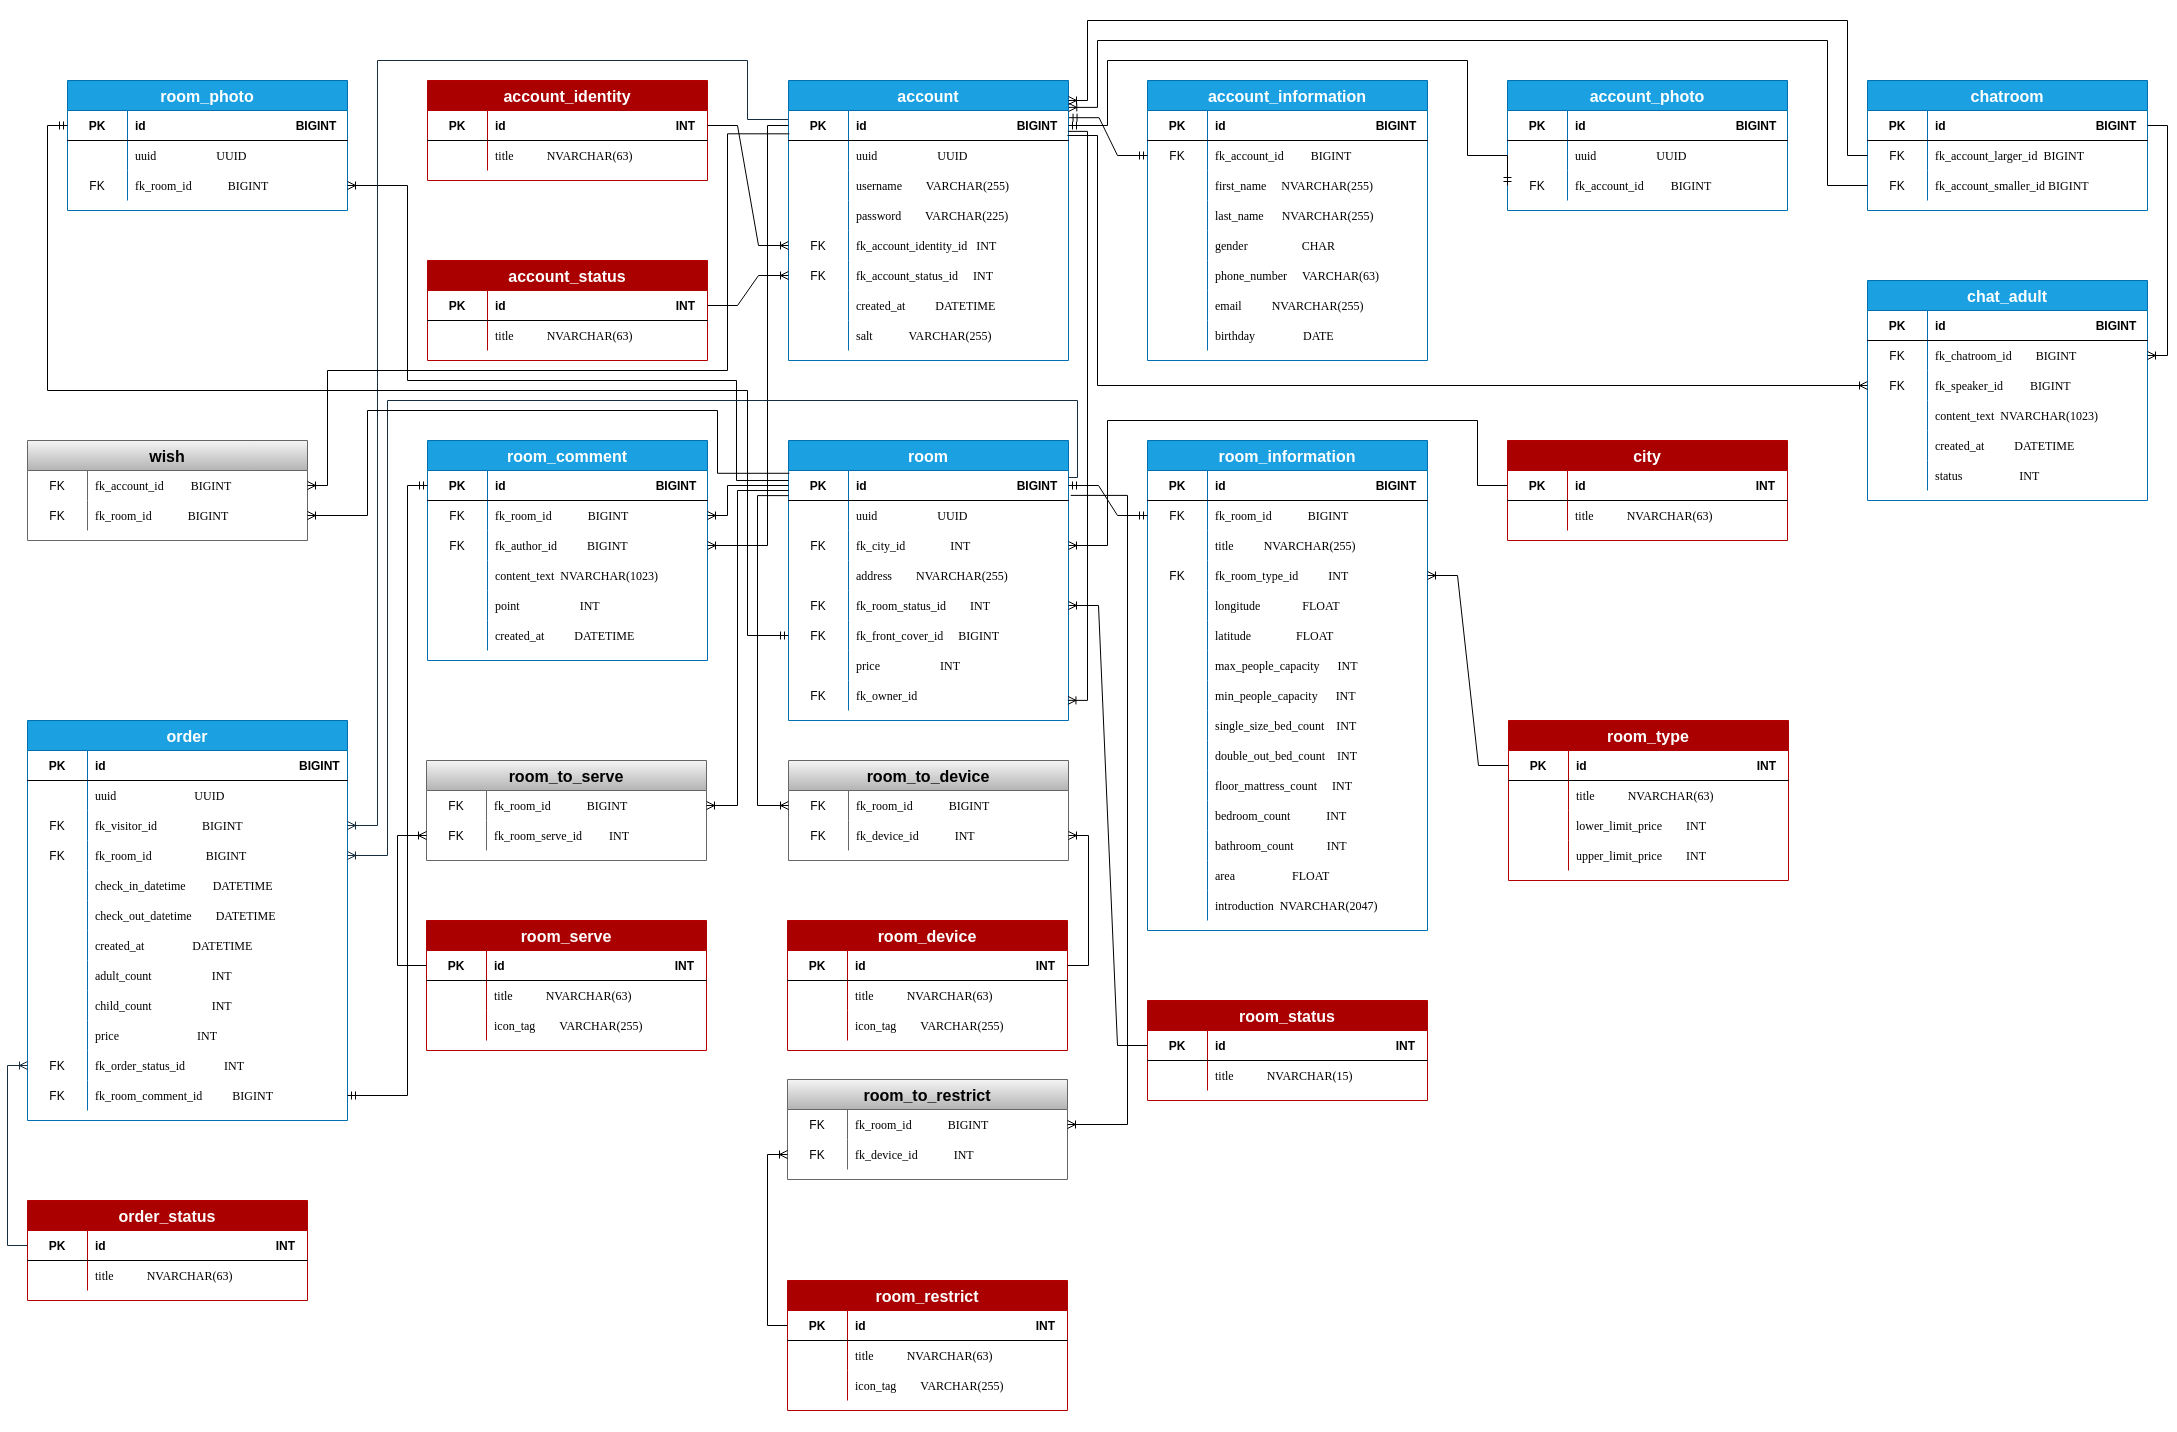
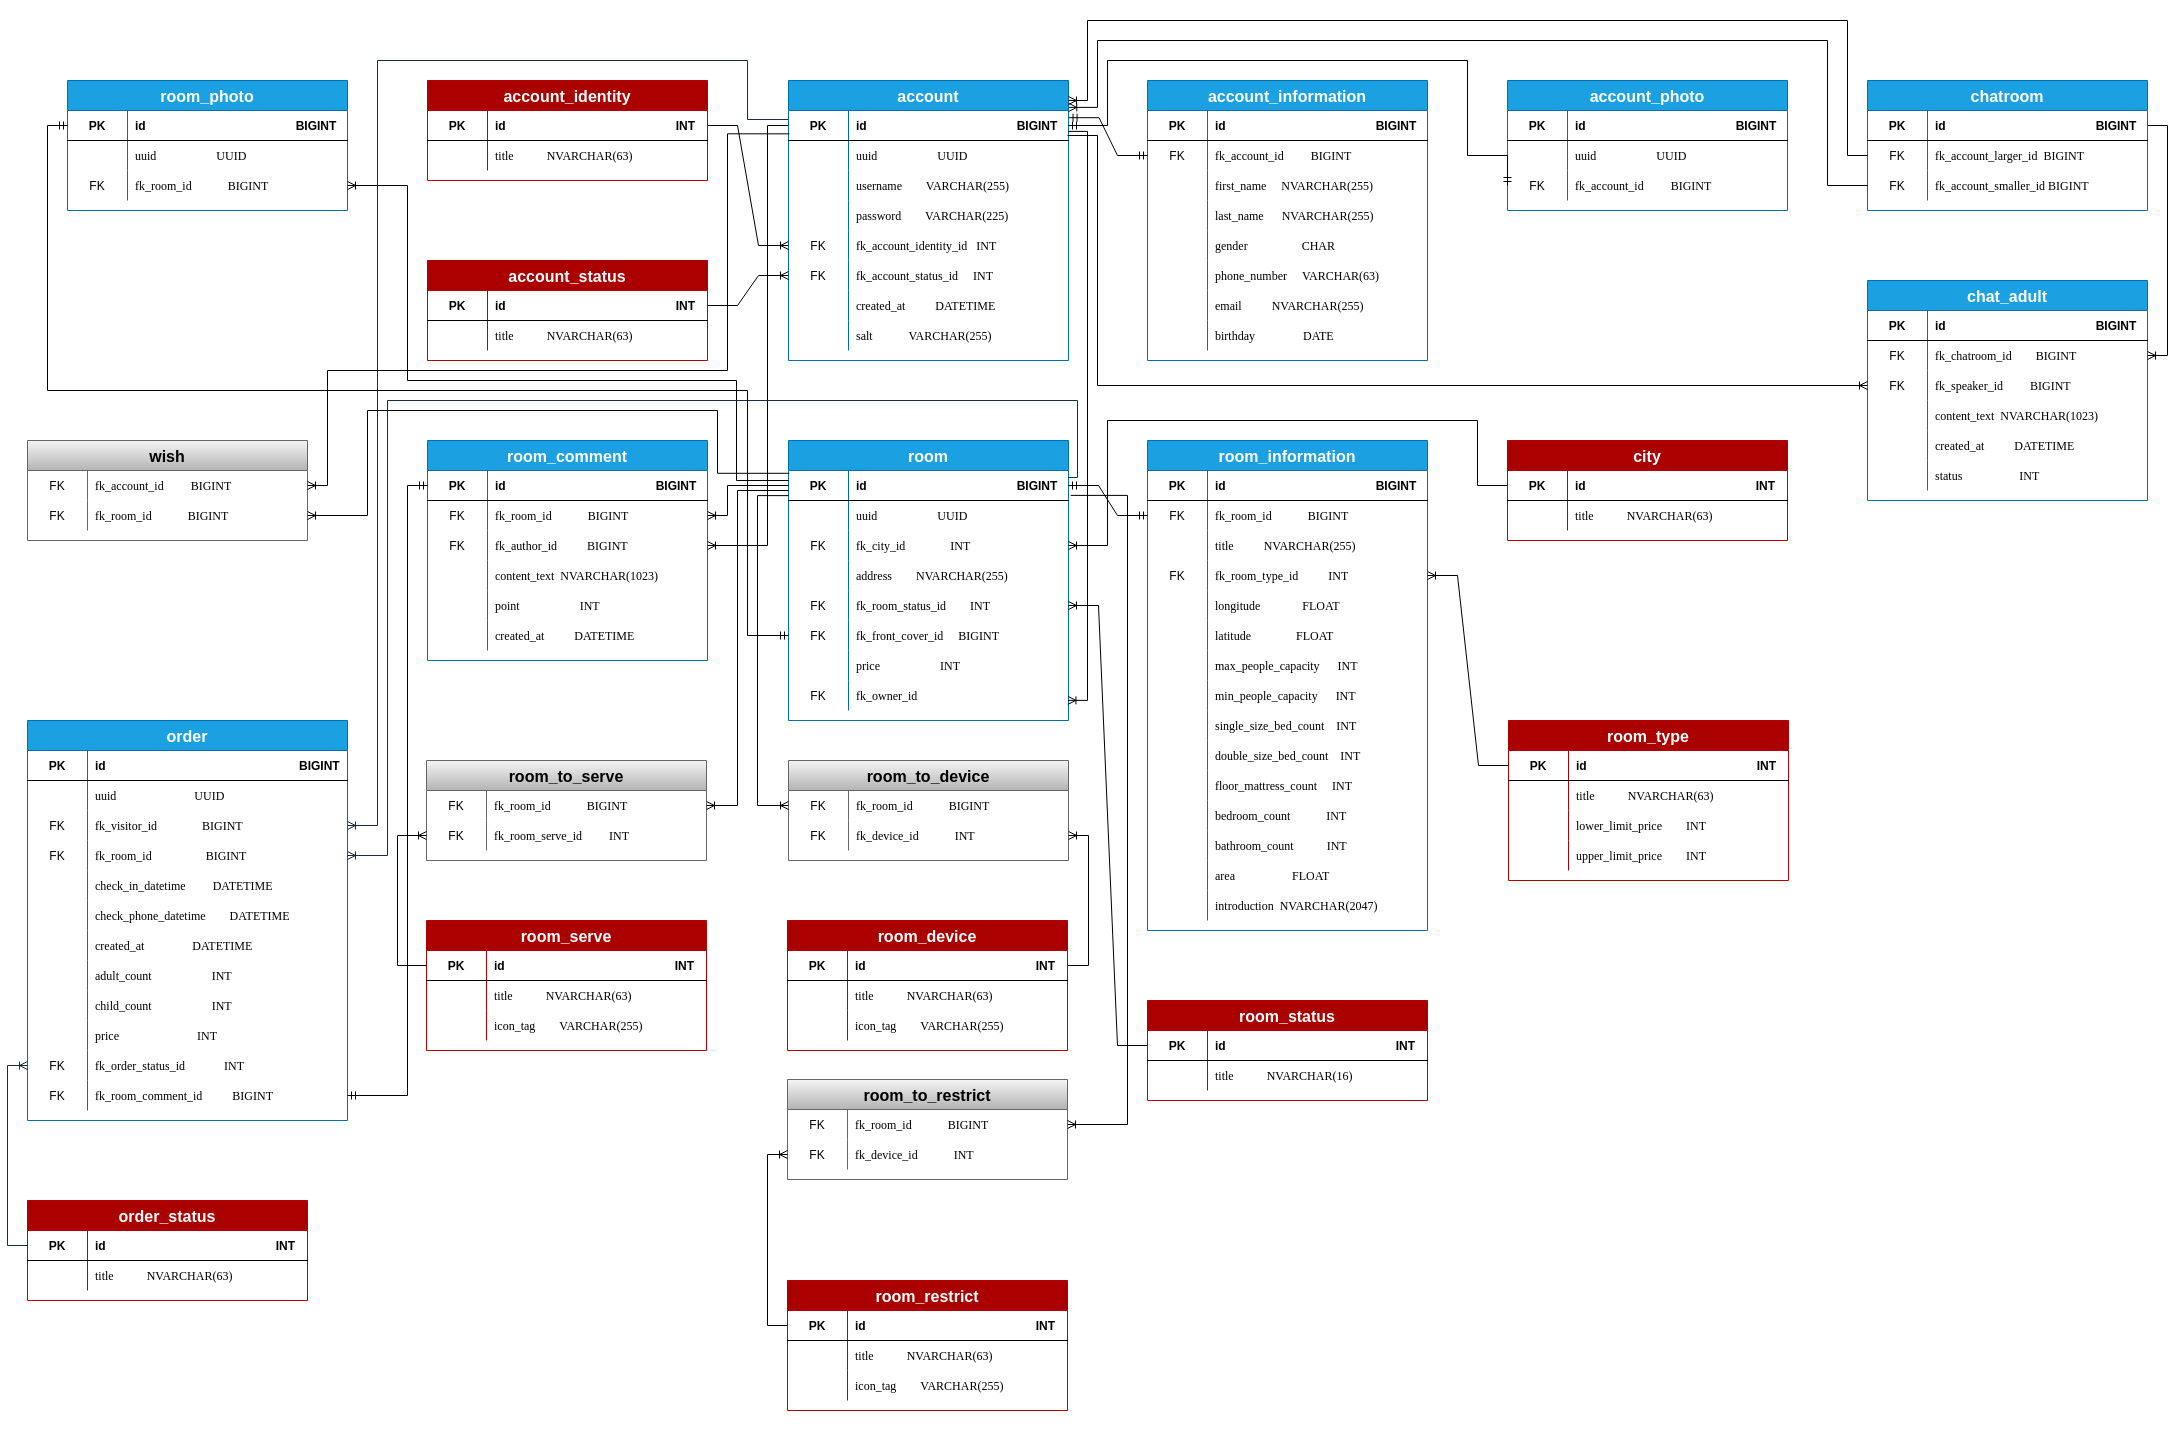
(1301, 756) -> (1303, 756)
(205, 916) -> (211, 916)
(1298, 1076) -> (1298, 1076)
